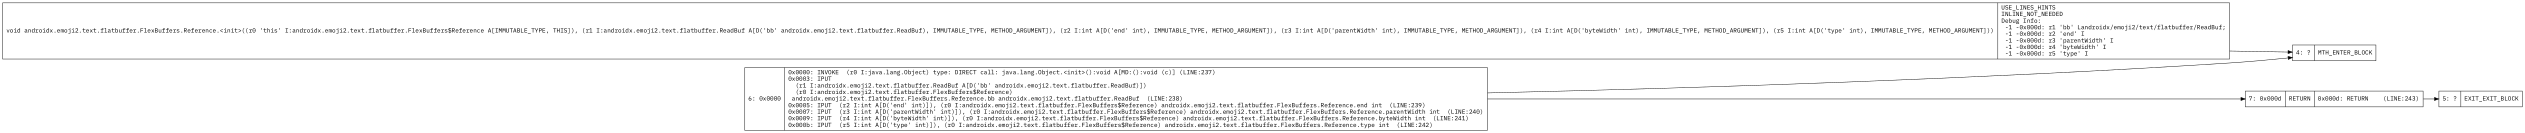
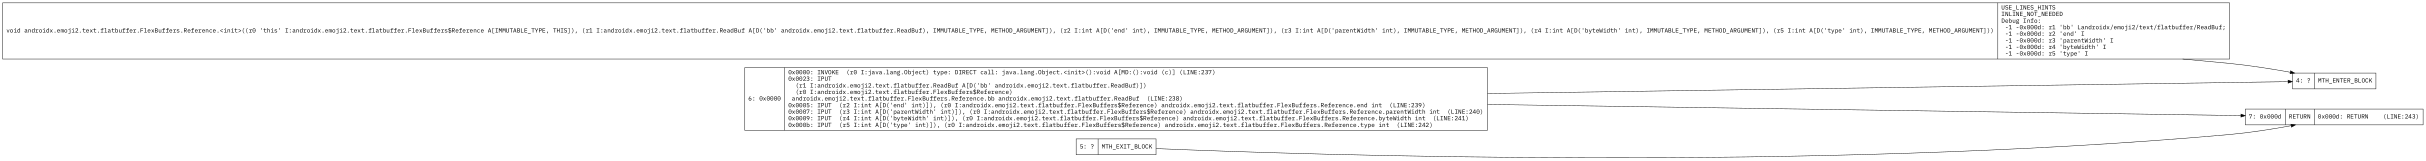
(814, 79) -> (814, 79)
(2429, 99) -> (1724, 157)
(2492, 99) -> (1127, 147)
